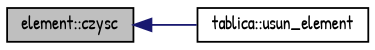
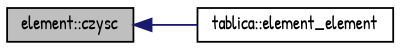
(283, 25) -> (295, 25)
